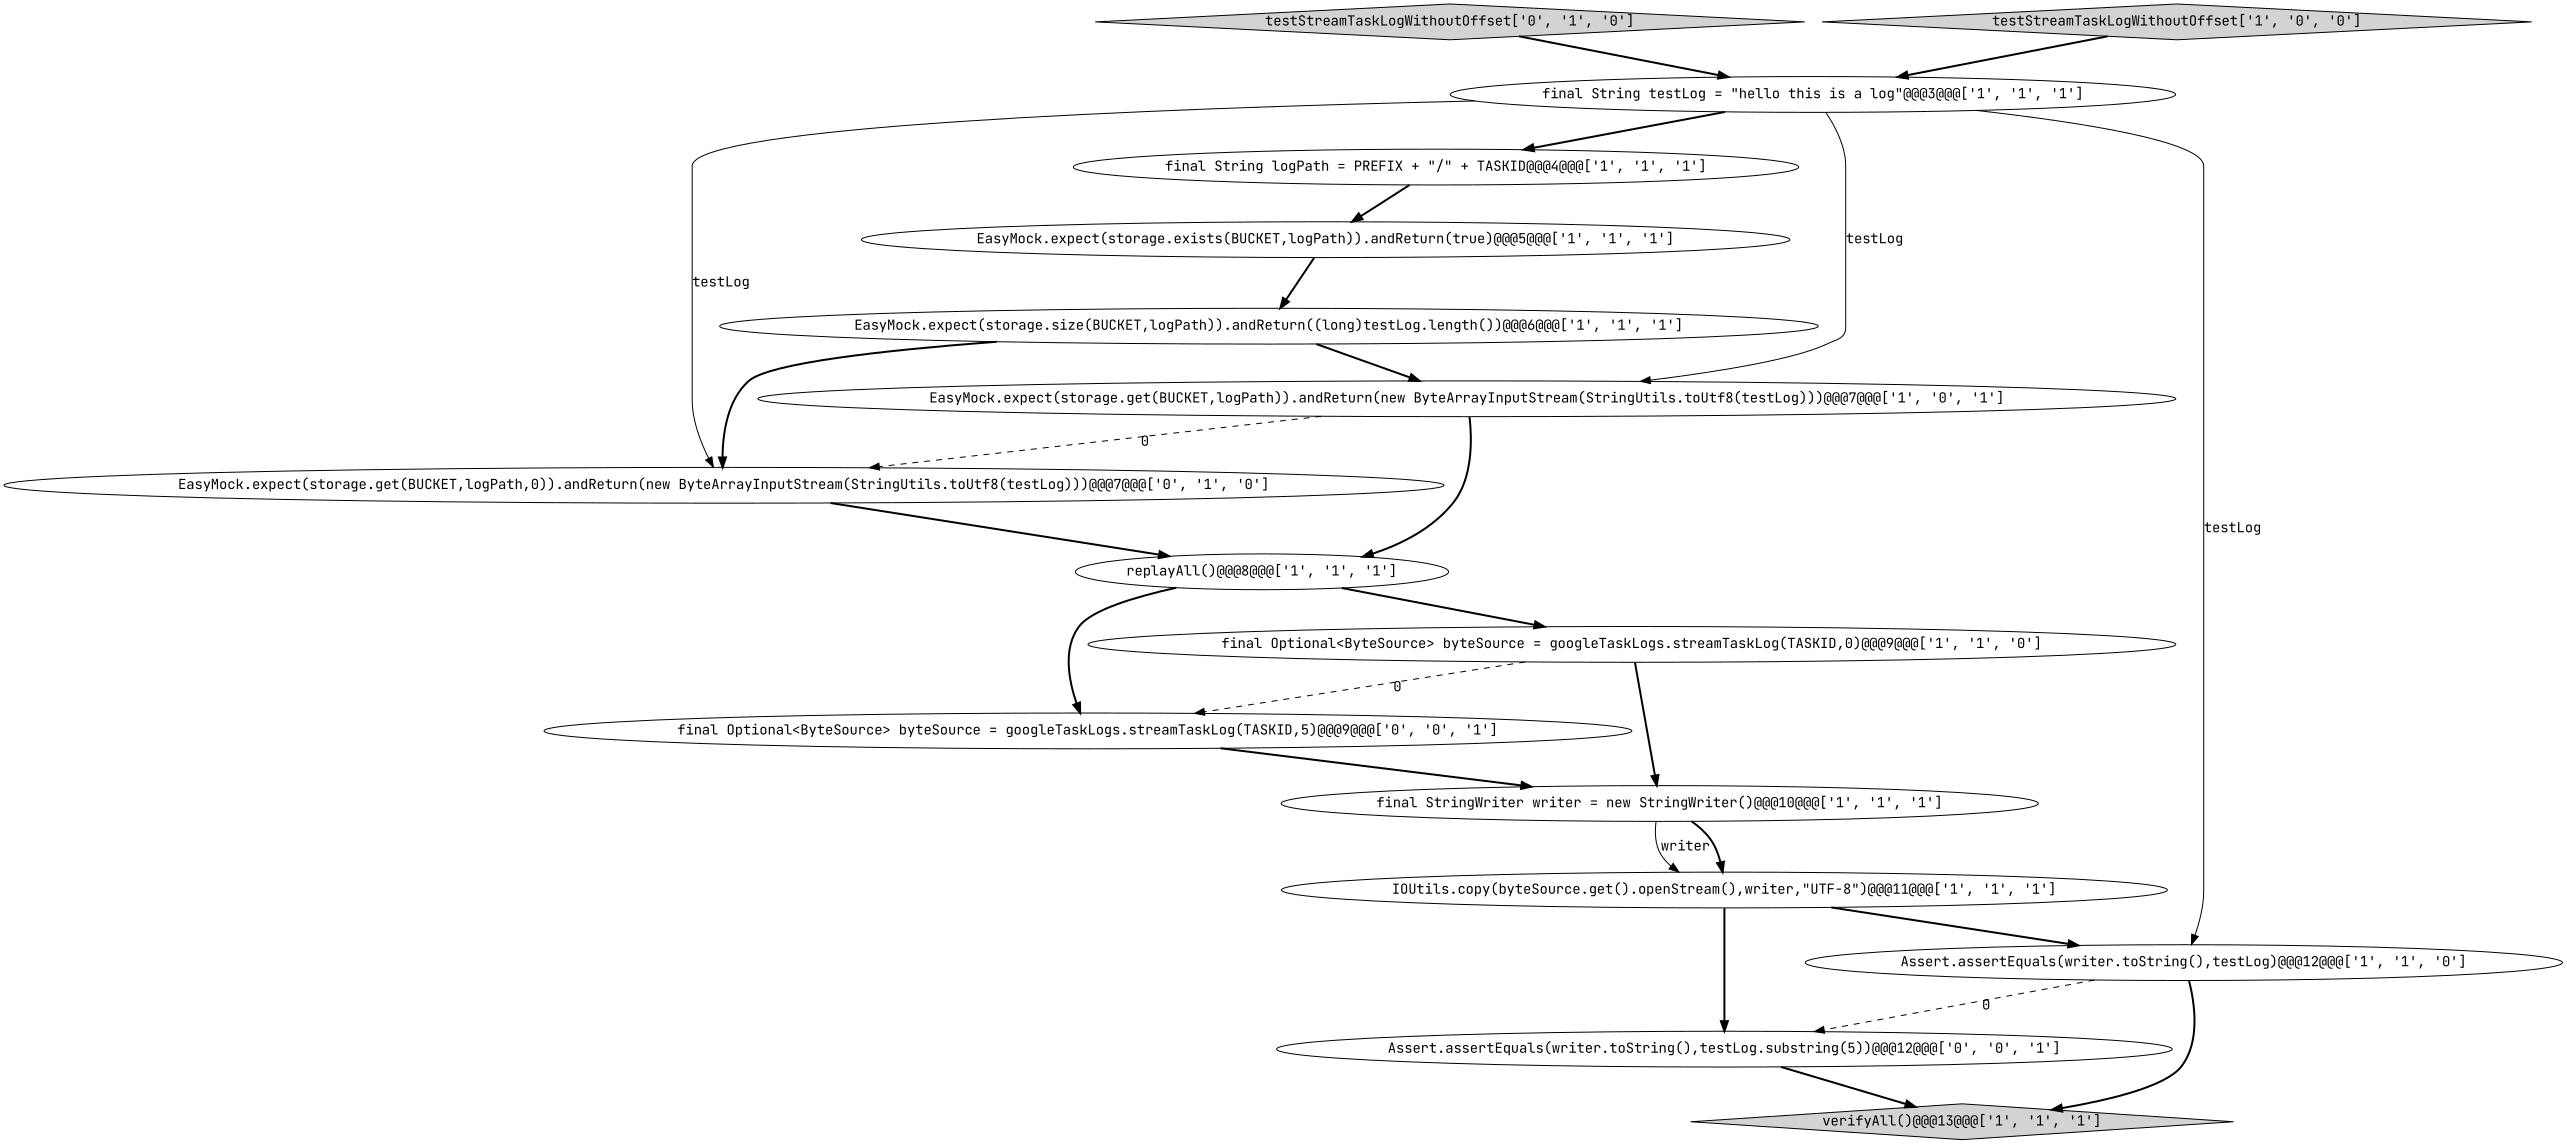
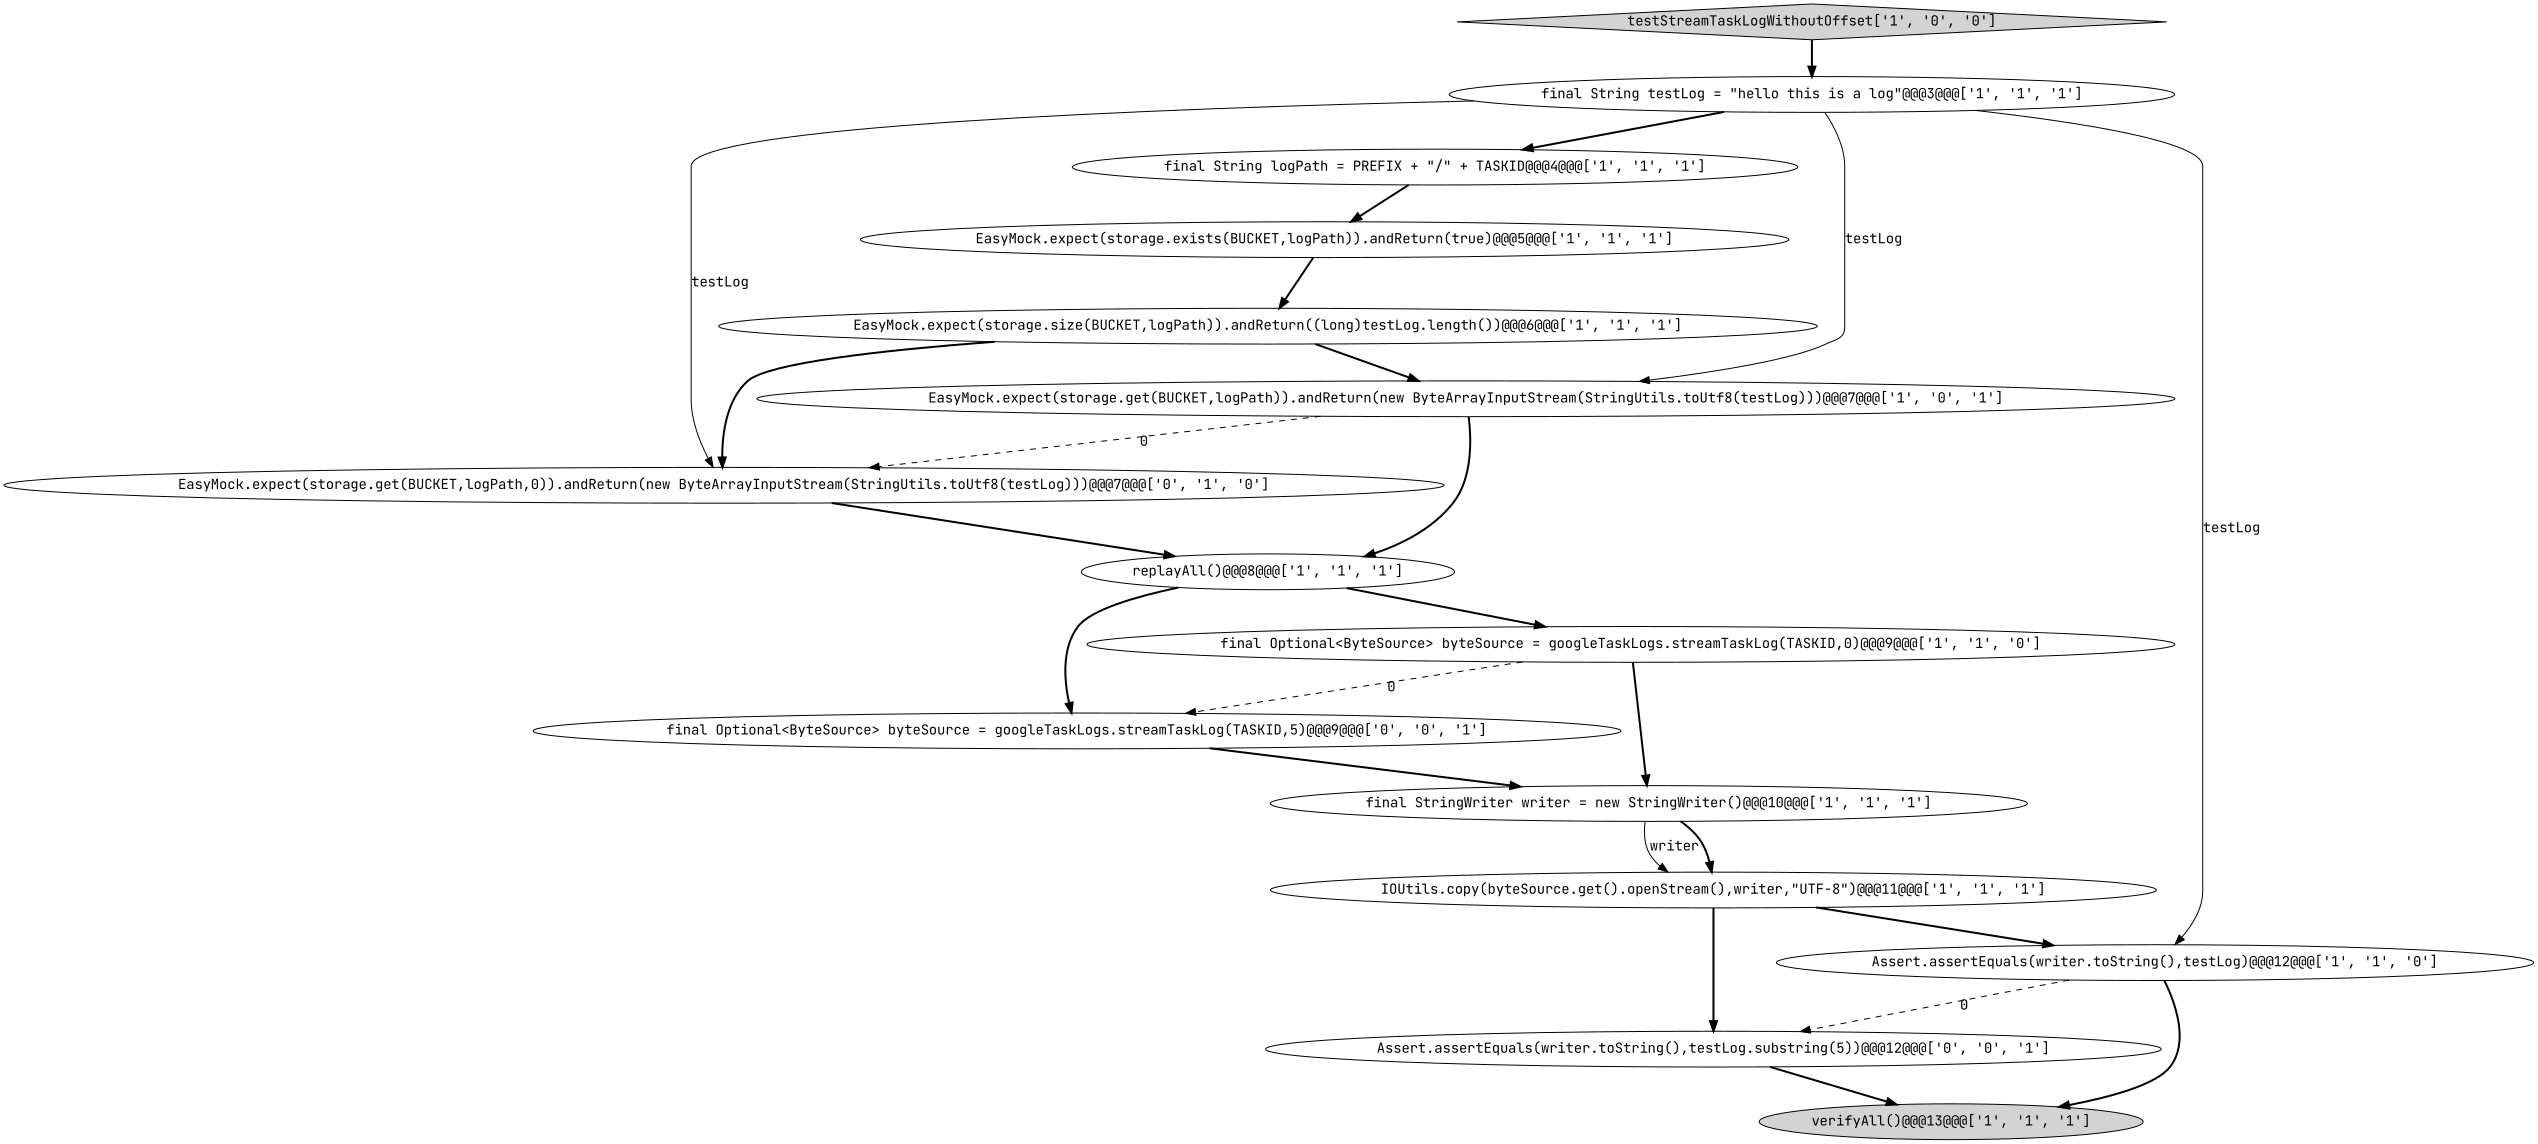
(1450, 22) -> none
(1962, 1122) -> (1951, 1122)
